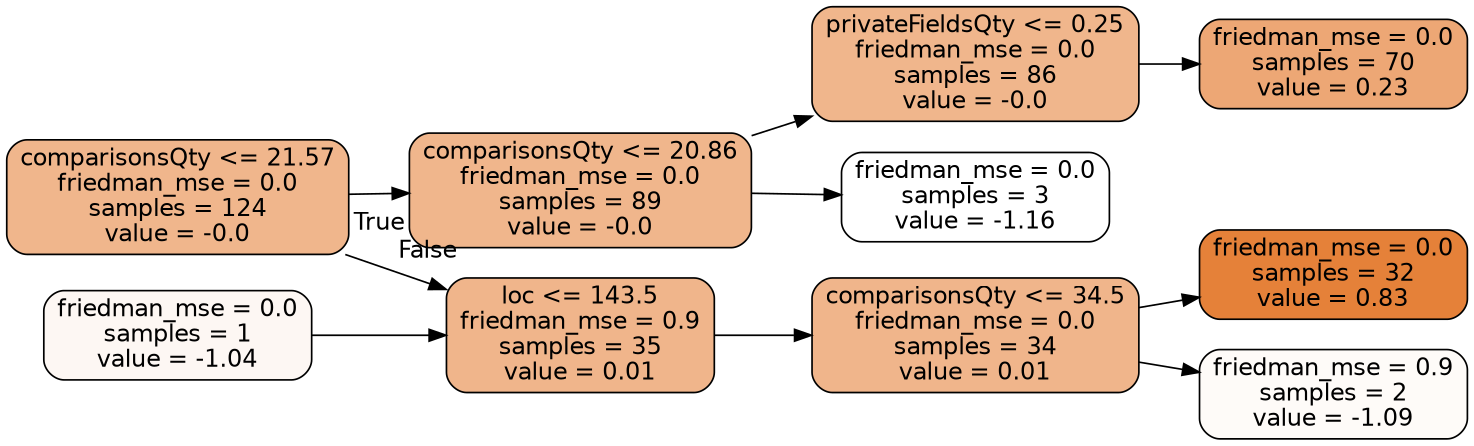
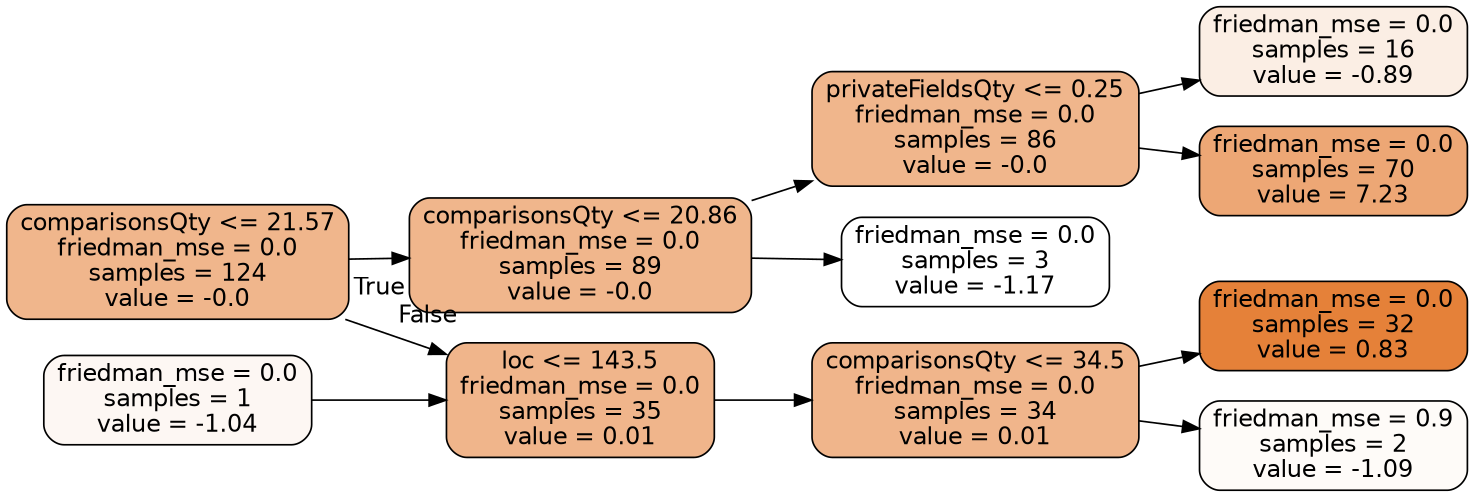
none -> (1333, 51)
(1333, 64) -> (1333, 171)
(975, 197) -> (975, 262)
(580, 335) -> (580, 400)
